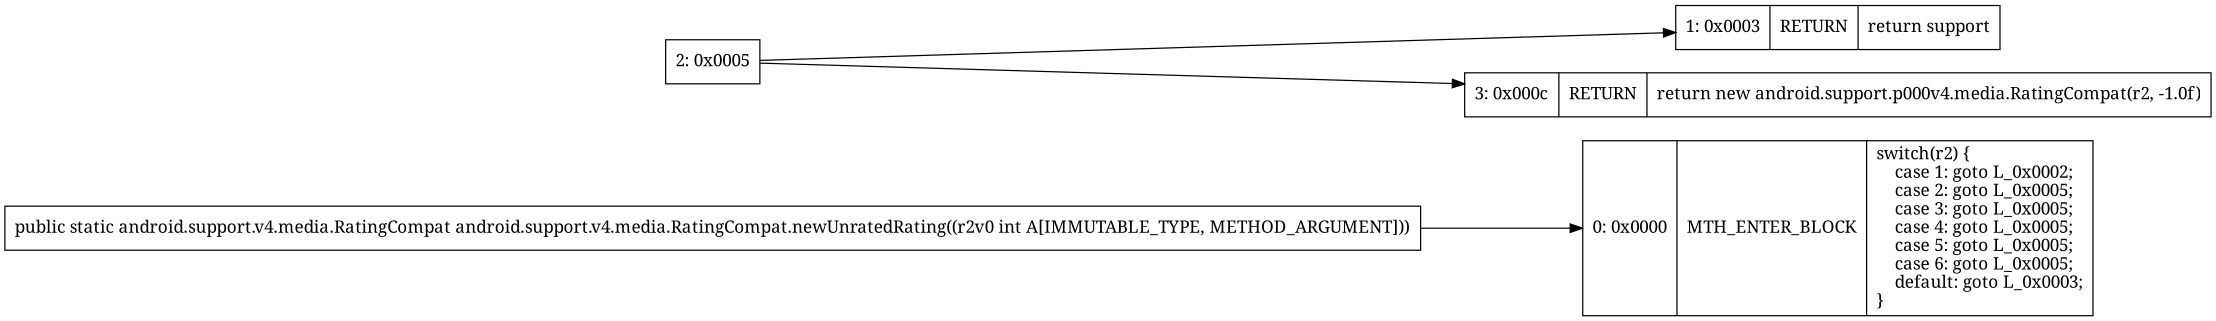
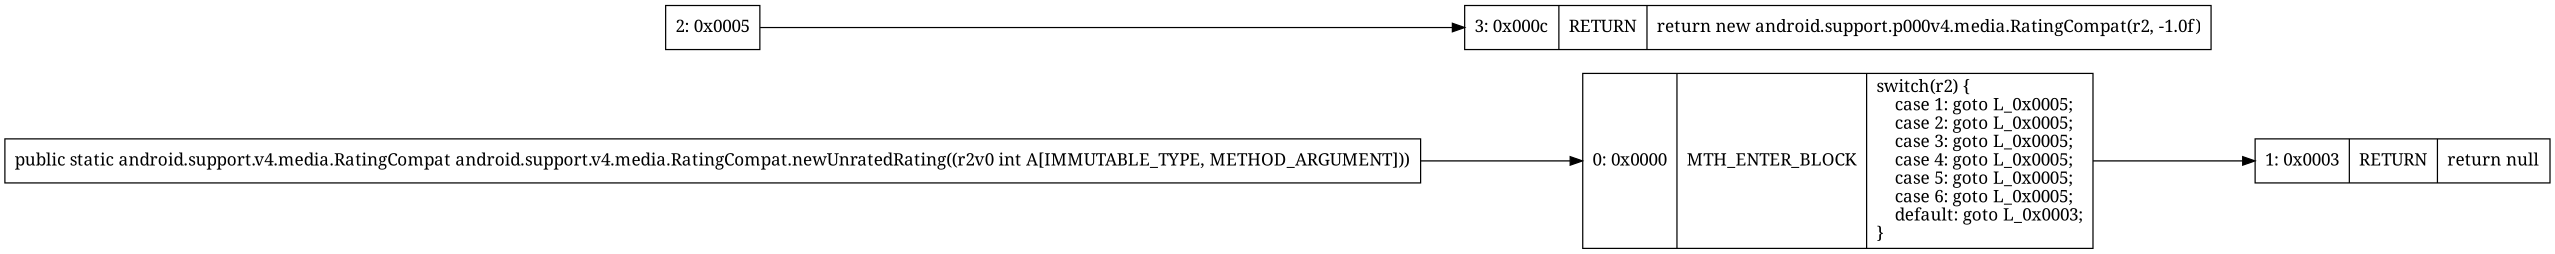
(1929, 27) -> (2494, 160)
(1212, 47) -> (2168, 161)
(1975, 173) -> (1975, 105)
